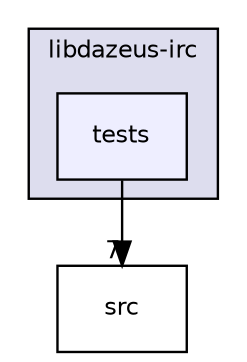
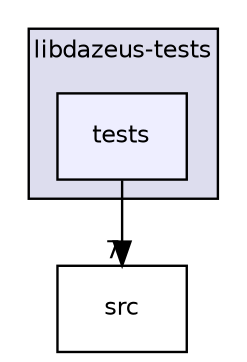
(123, 51) -> (123, 51)
